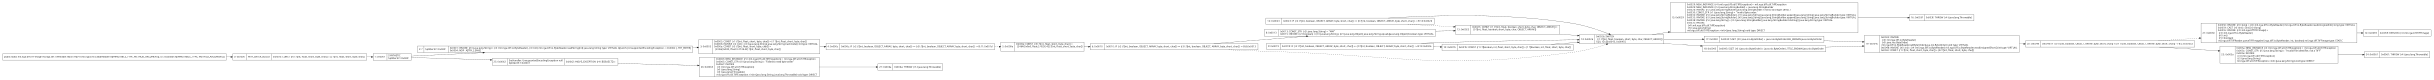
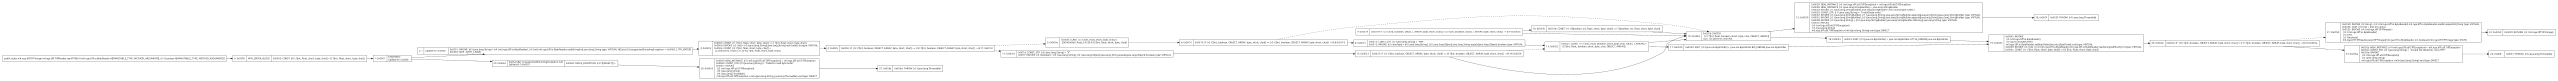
(1683, 39) -> (1658, 47)
none -> (1087, 54)
